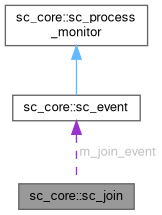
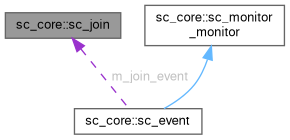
(76, 25) -> (215, 25)
(76, 159) -> (105, 79)
